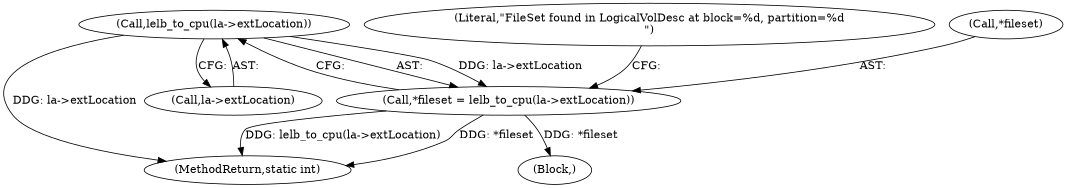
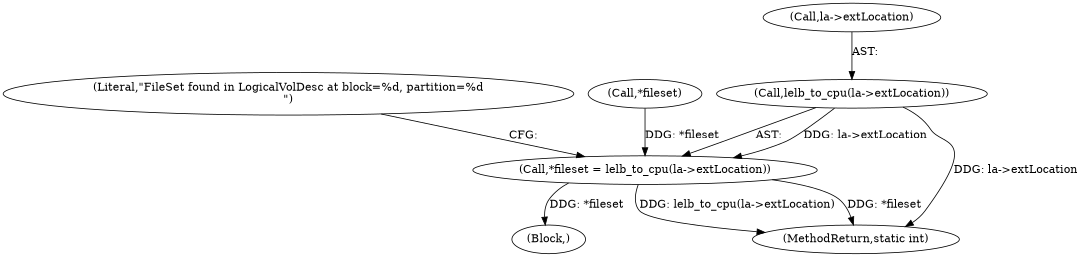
(196, 61) -> none
(875, 66) -> (682, 135)
(320, 73) -> none
